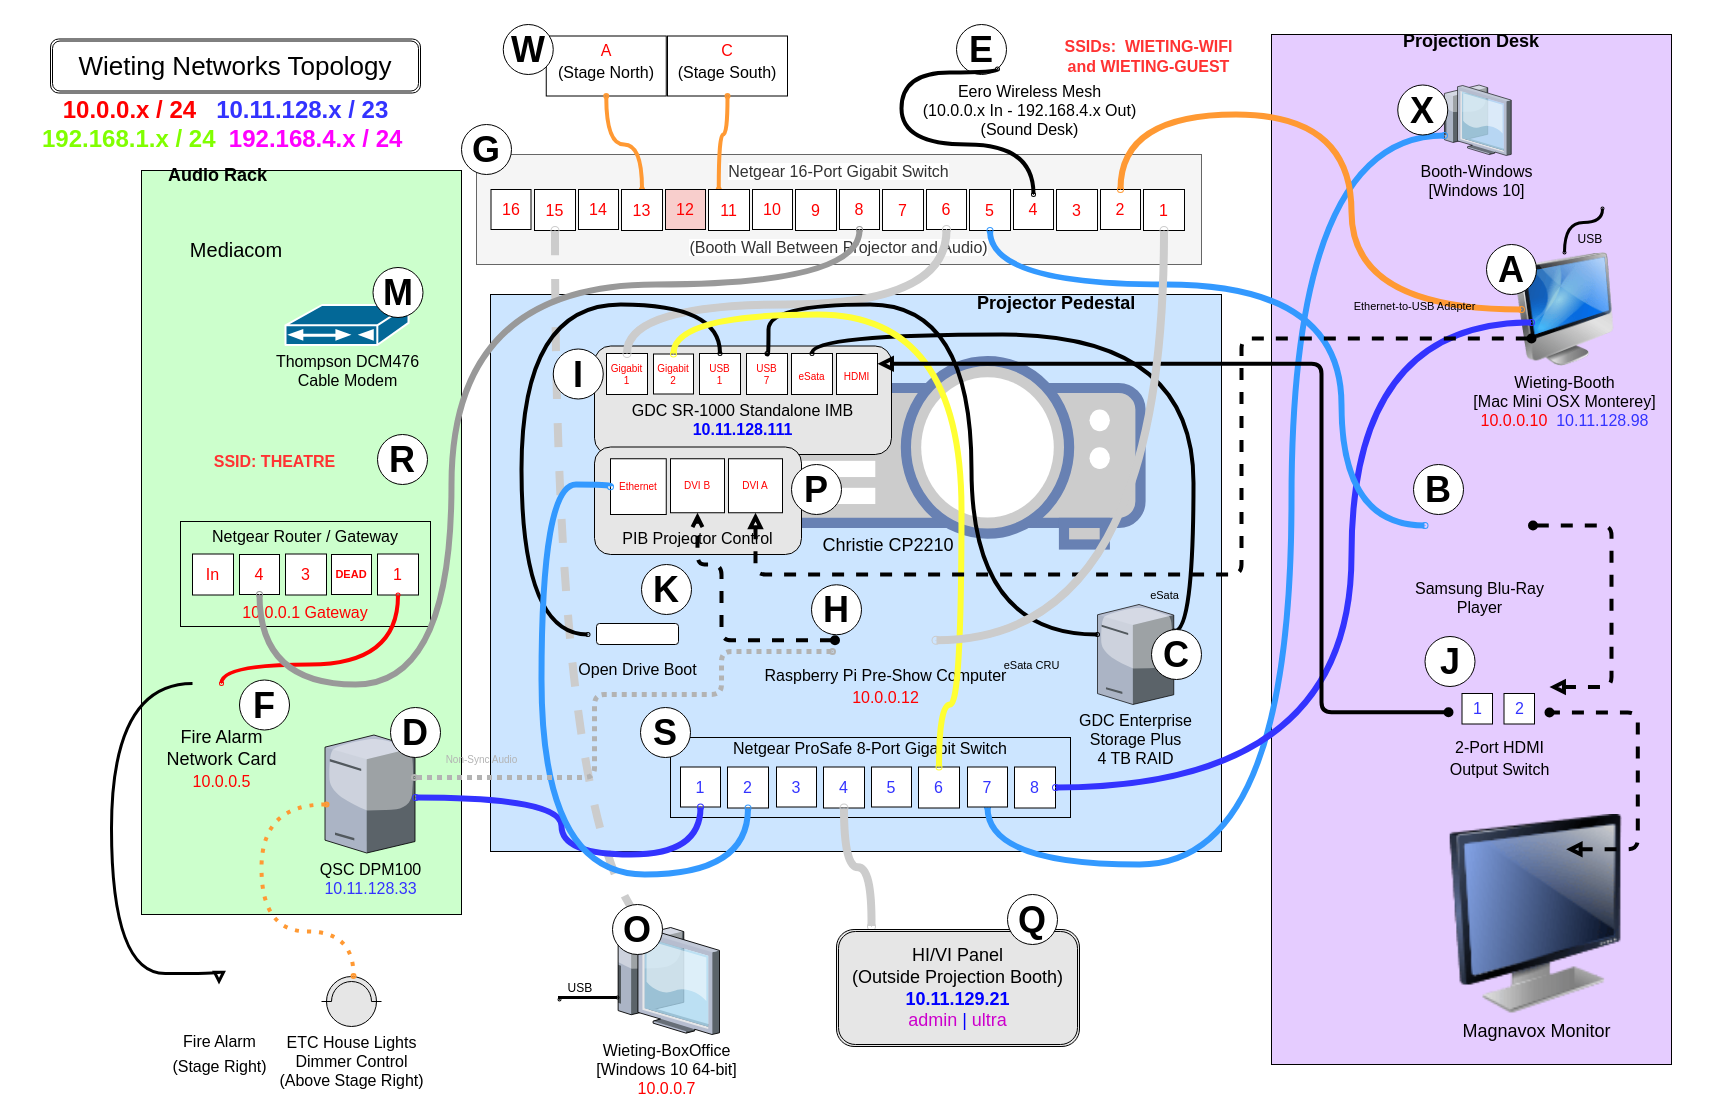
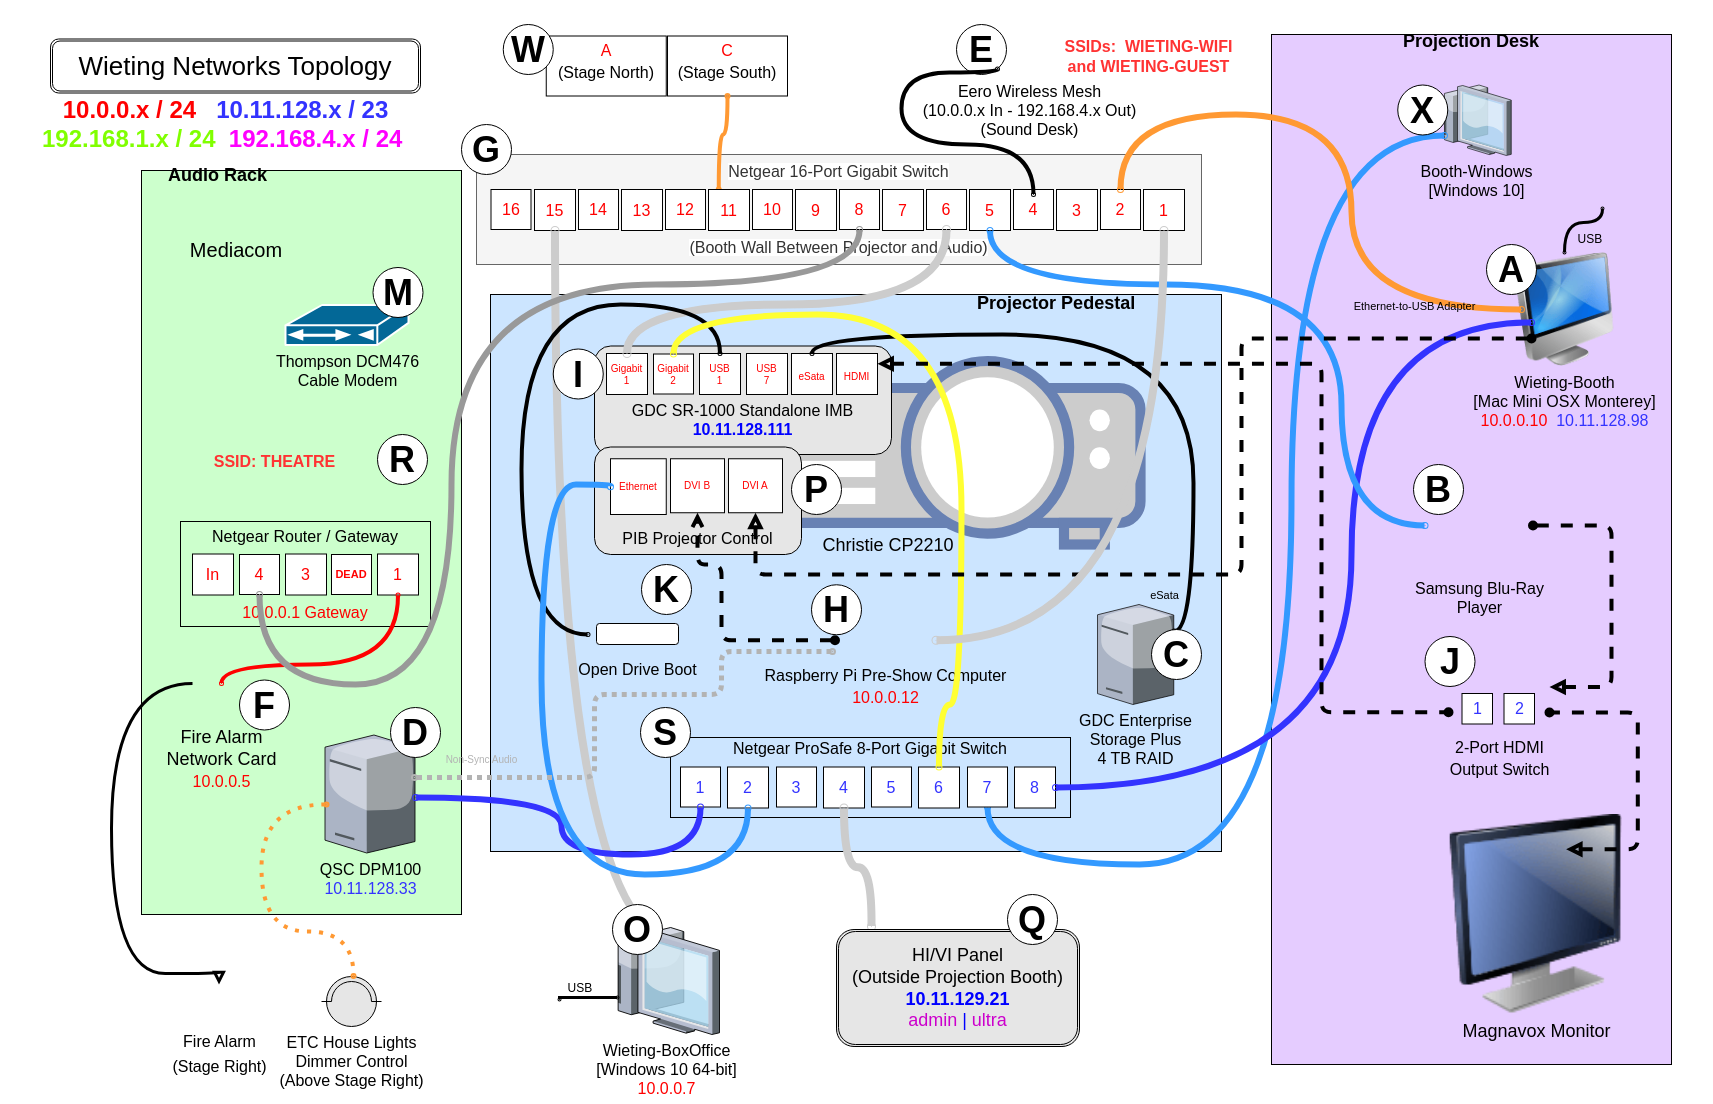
(621, 144) -> none
(686, 210) -> (686, 210)
(555, 264) -> (555, 264)
(967, 407) -> none
(1322, 707) -> (1322, 707)
